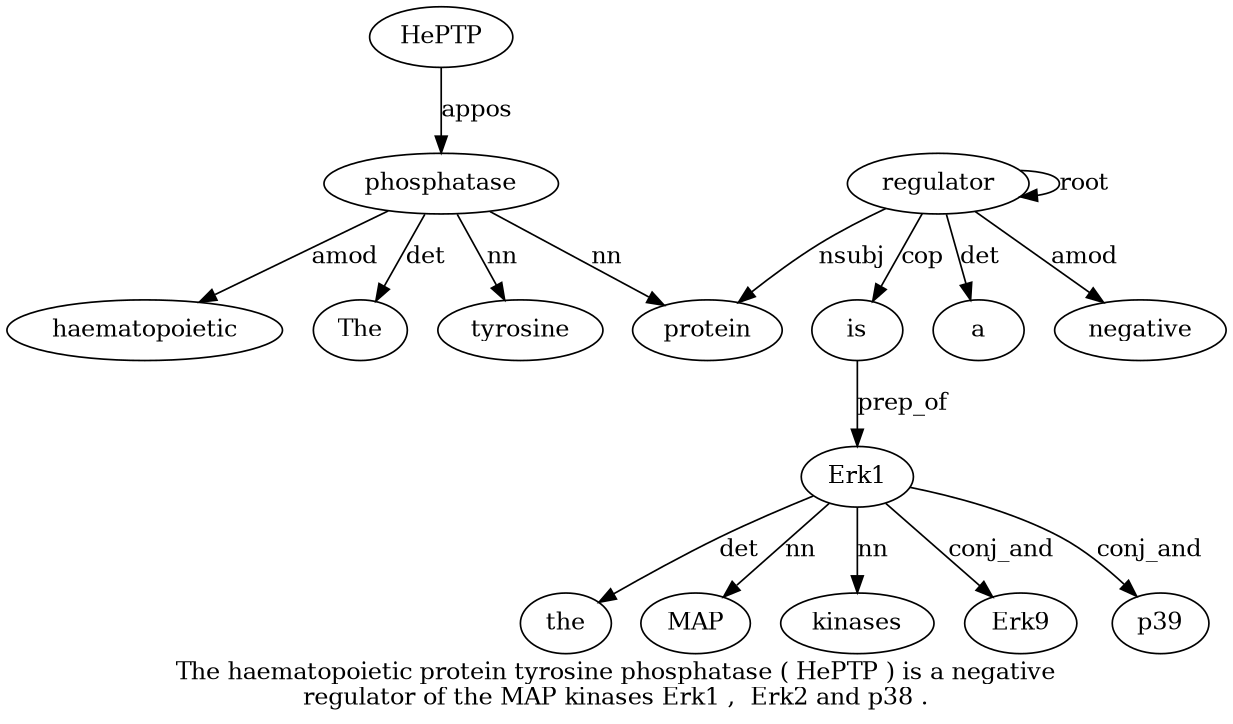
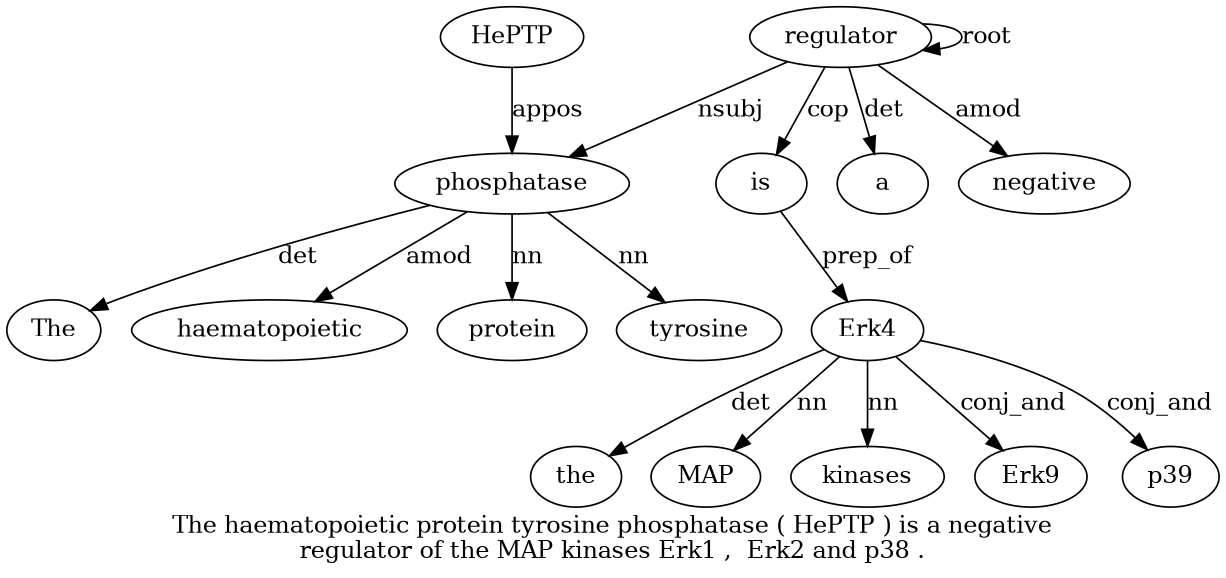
(816, 246) -> (686, 106)
(857, 477) -> (868, 330)
